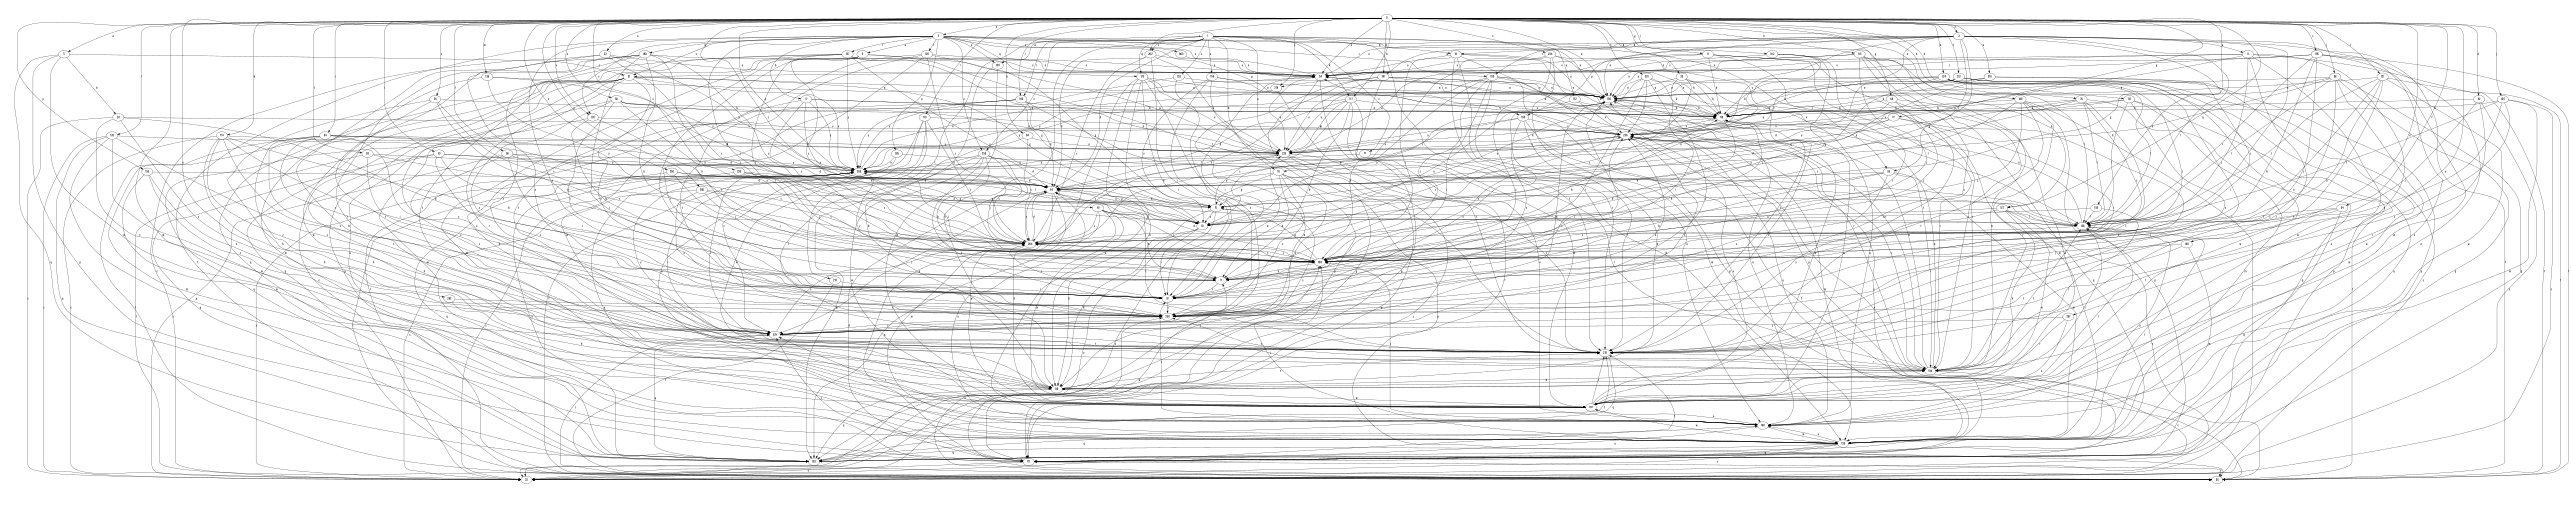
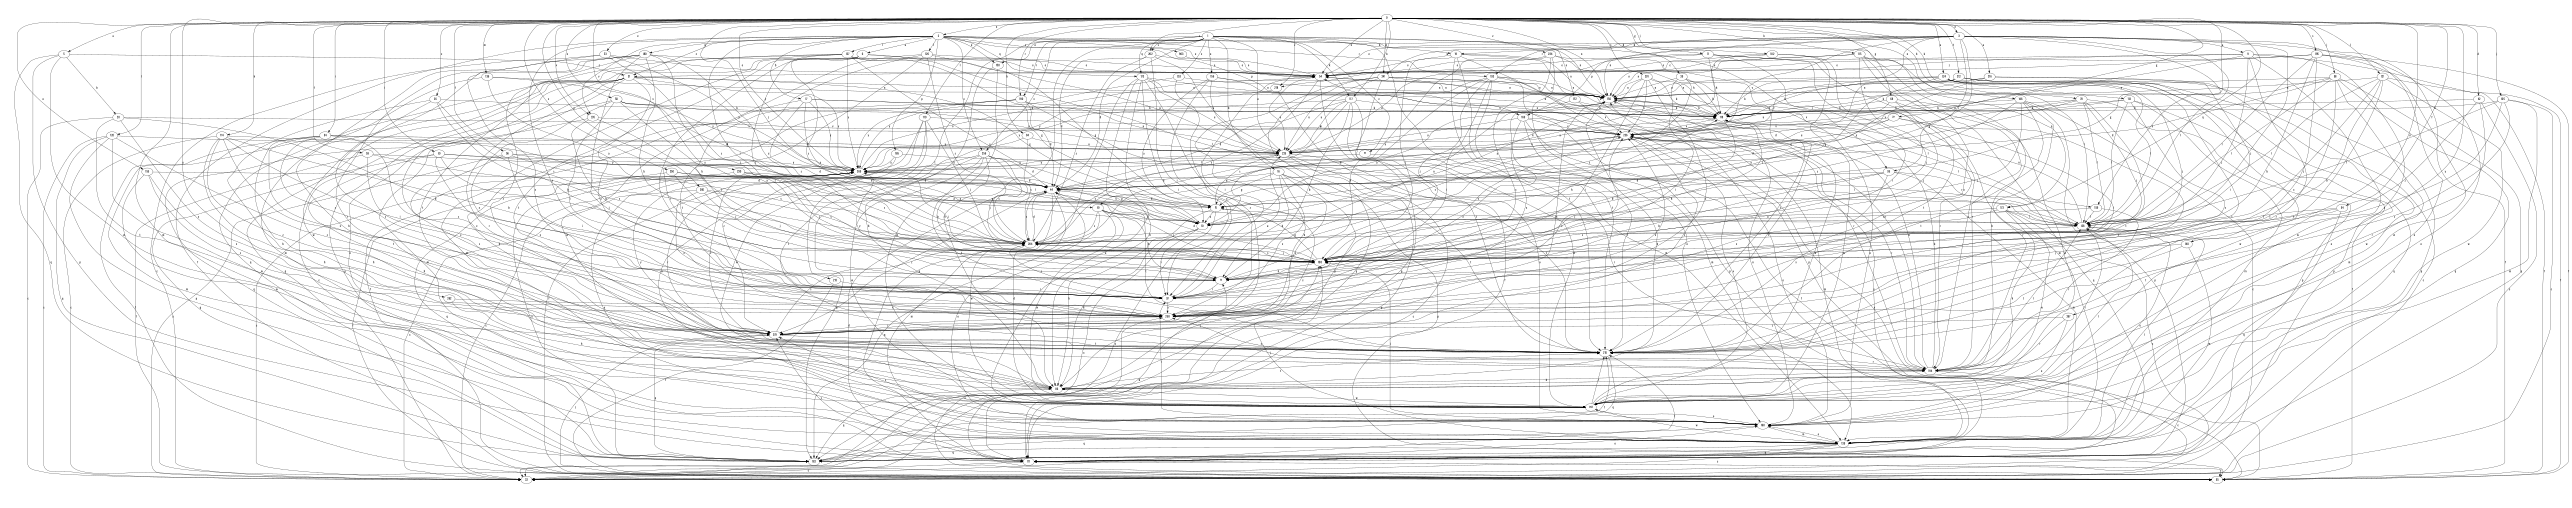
(1393, 154) -> (1850, 150)
(1651, 155) -> (1541, 136)
(707, 162) -> none
(1929, 260) -> (1994, 197)
